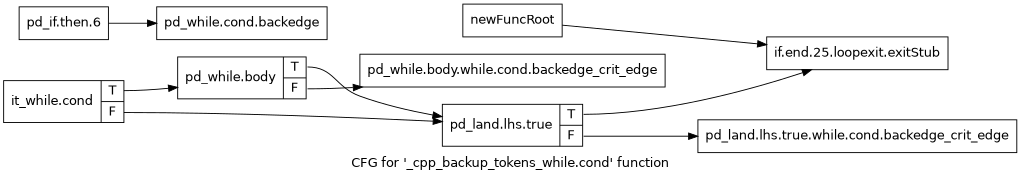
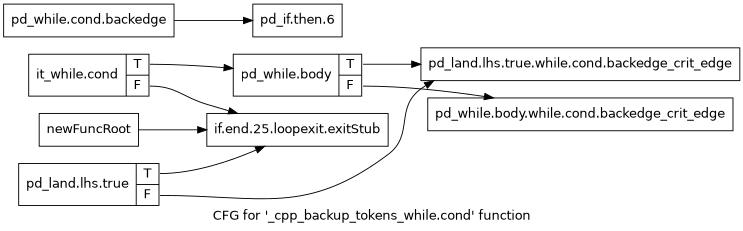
(128, 23) -> (209, 20)
(367, 98) -> (387, 64)
(278, 115) -> (189, 97)
